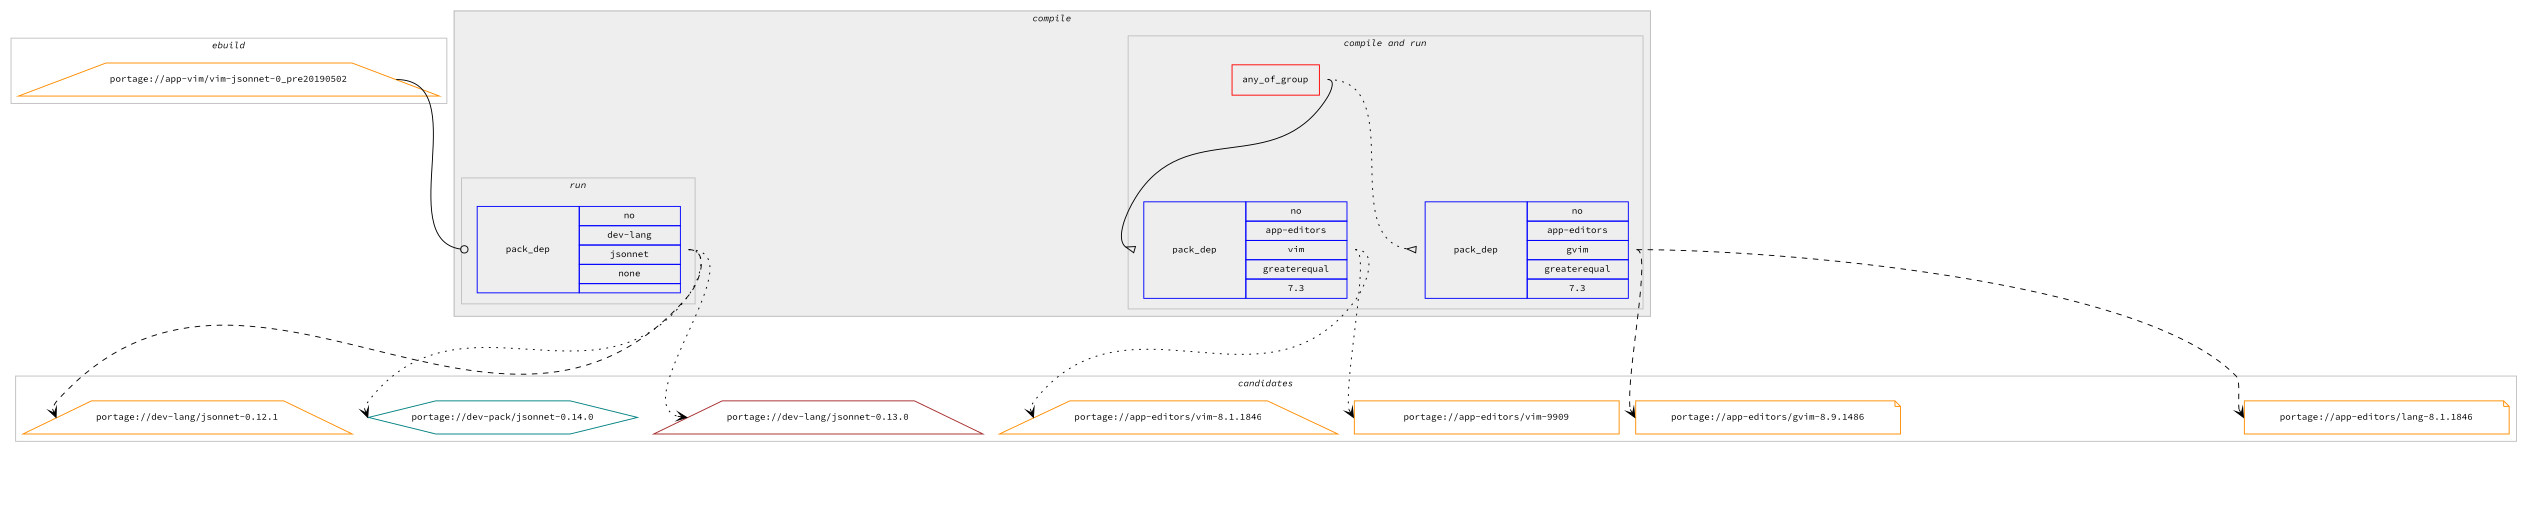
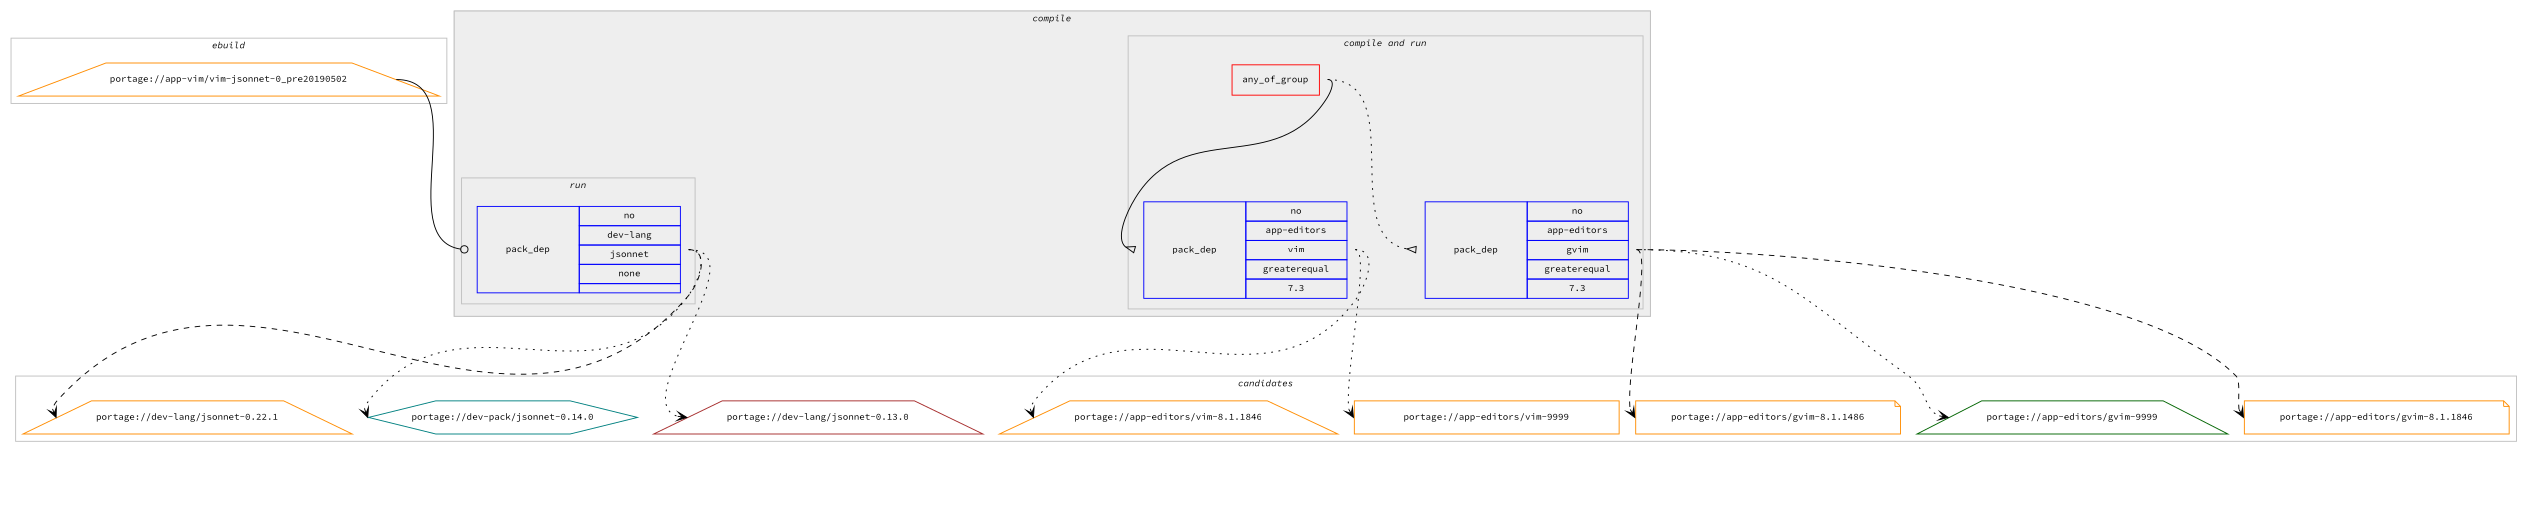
(188, 417) -> (188, 417)
(1487, 417) -> (1487, 417)
(1768, 417) -> (1768, 417)
none -> (2072, 417)
(2377, 417) -> (2377, 417)
